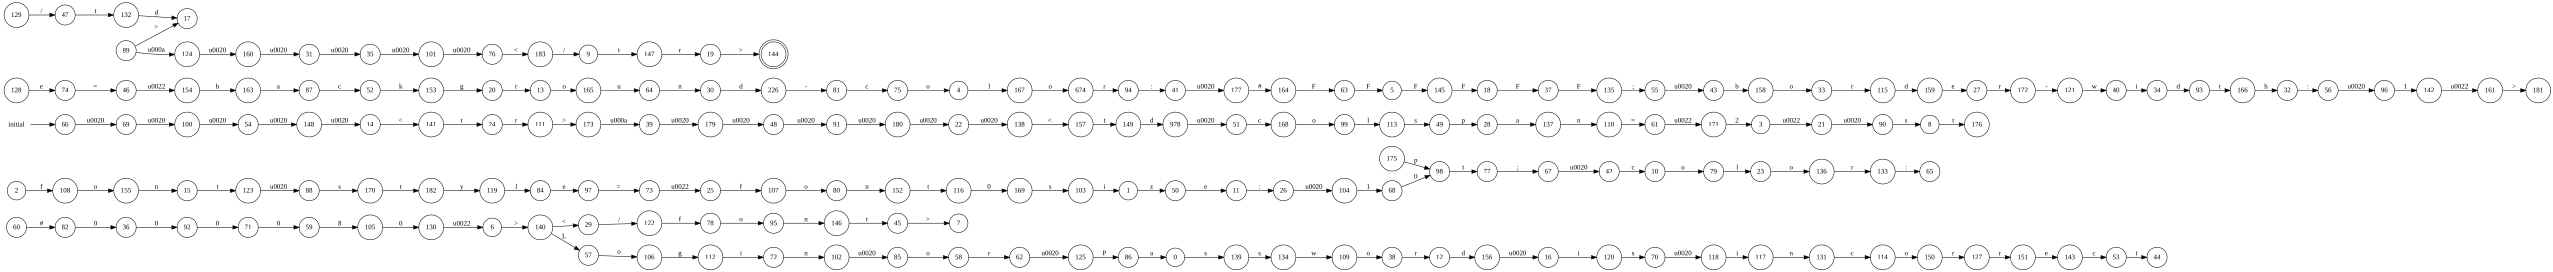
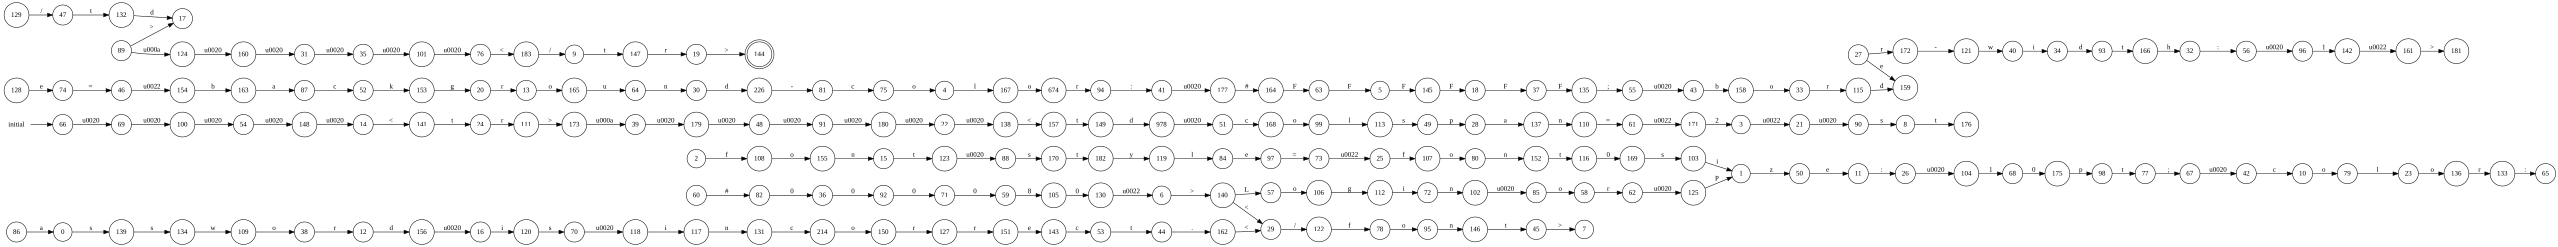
(1952, 90) -> (1879, 69)
(1413, 182) -> (2031, 174)
none -> (1223, 232)
(1103, 257) -> (1716, 184)
(1883, 257) -> (823, 232)
